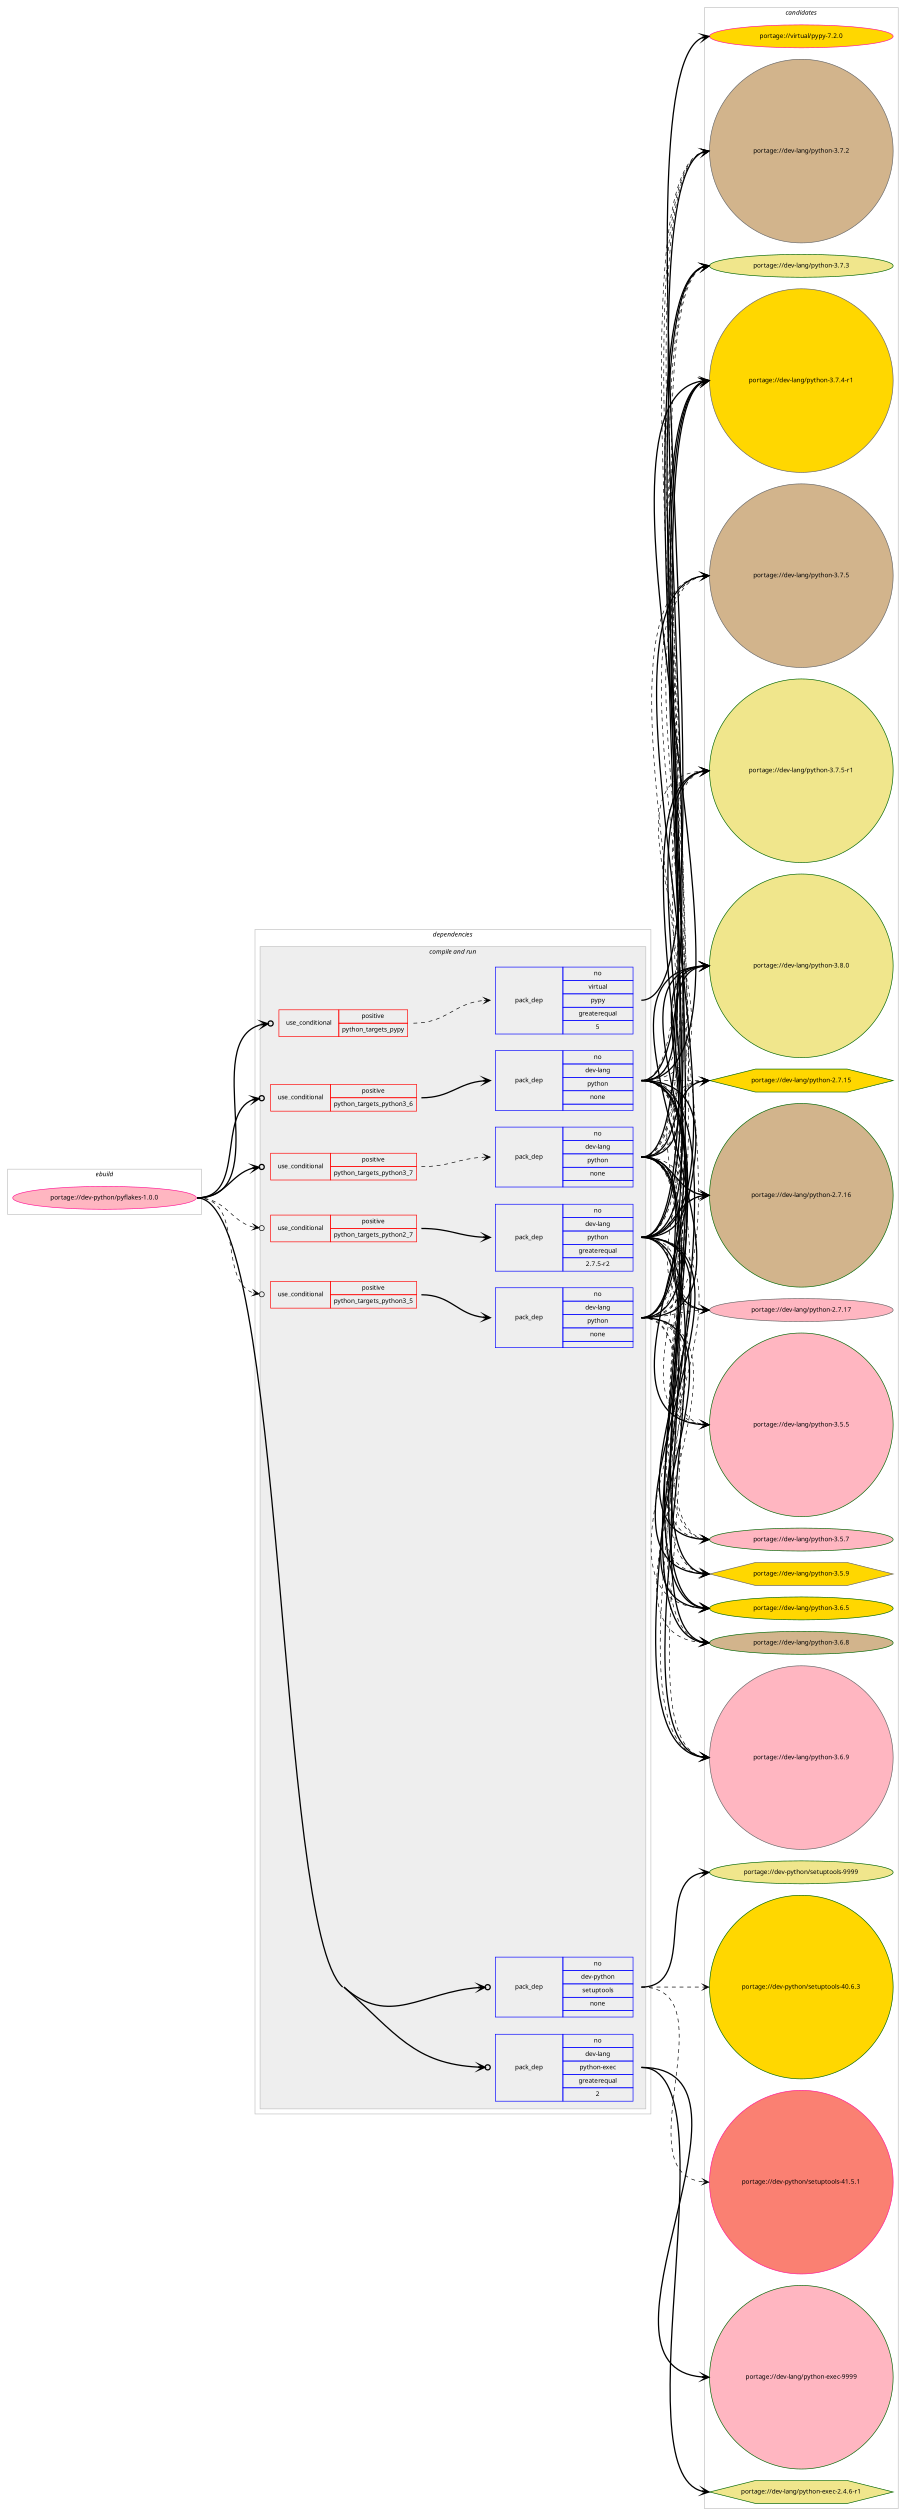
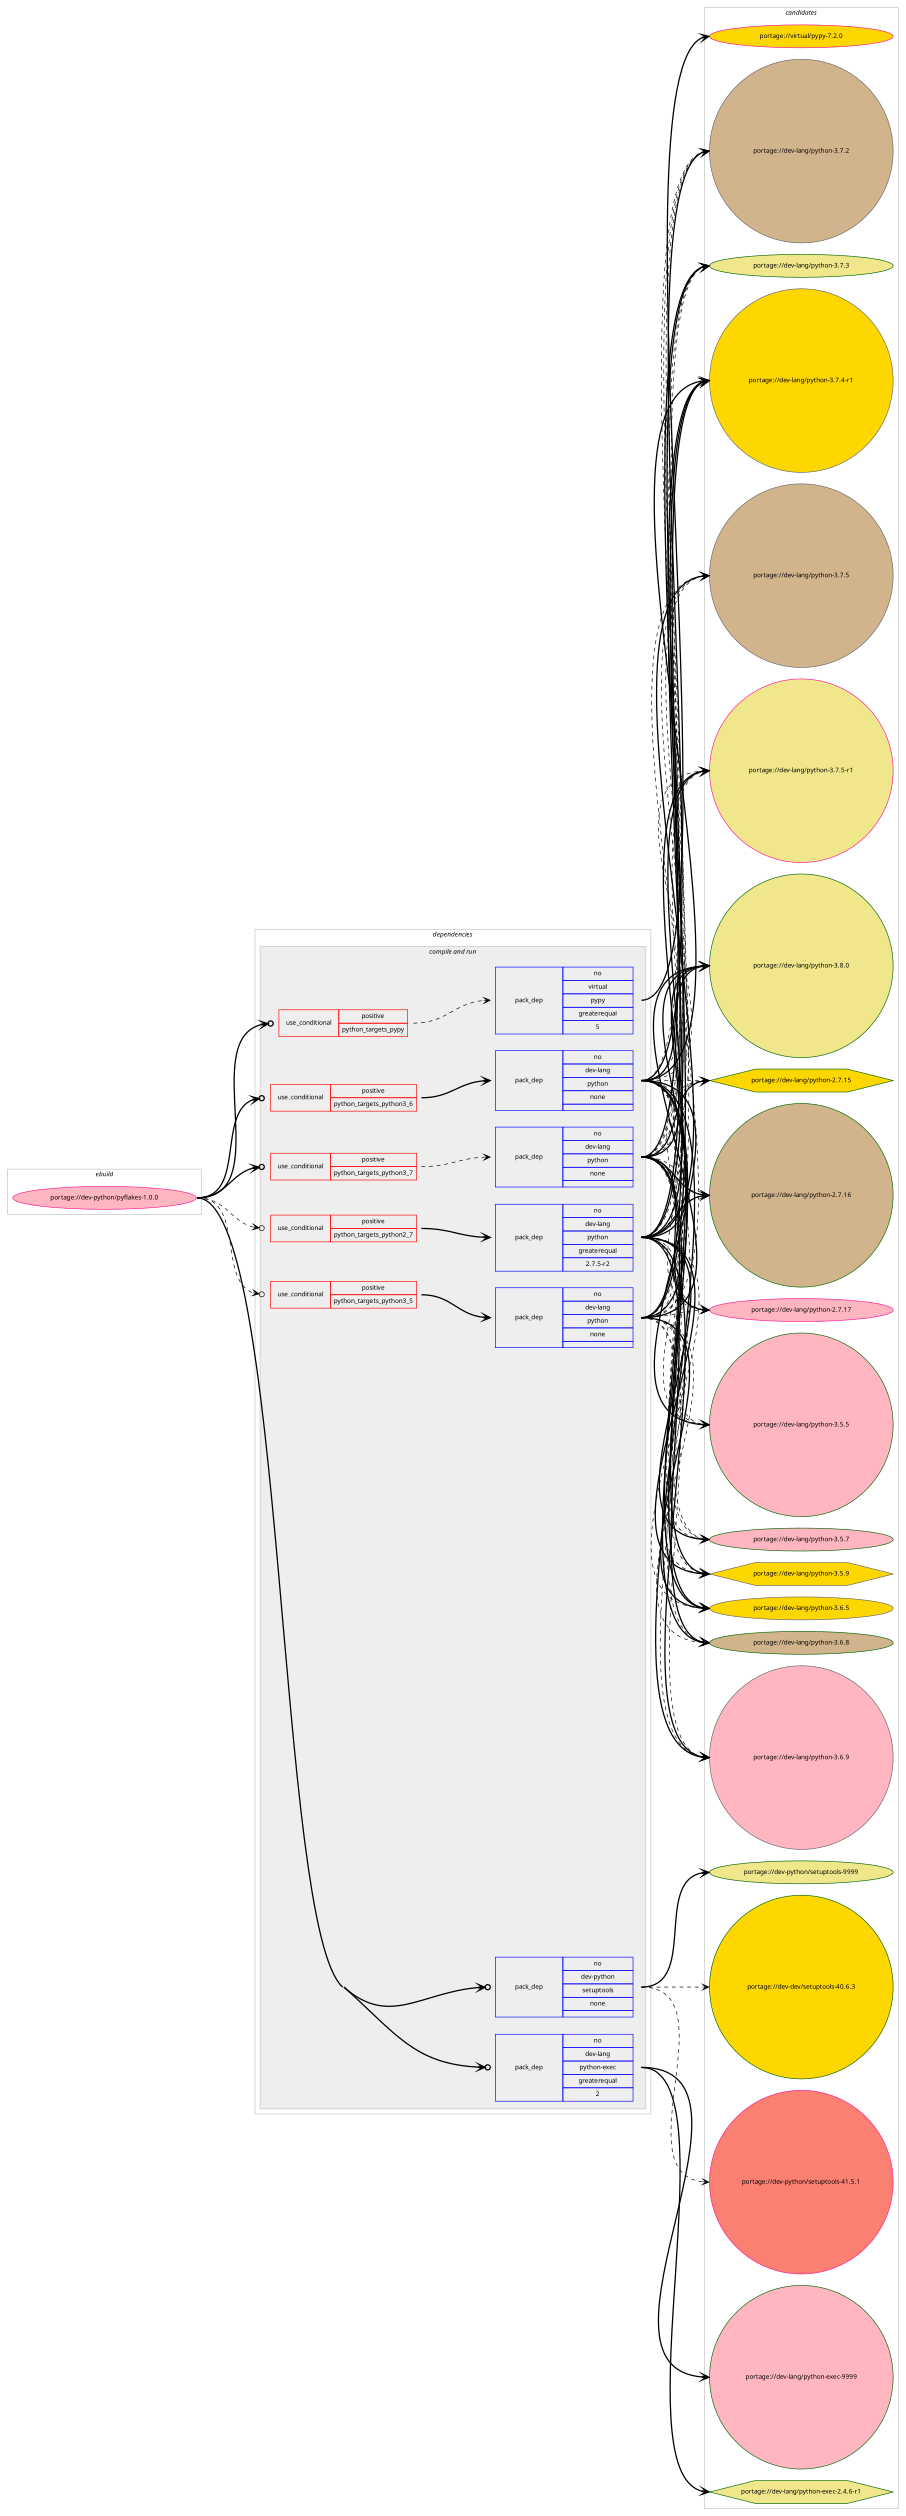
(801, 771) -> (801, 771)
(801, 1310) -> (801, 1310)
(801, 1608) -> (801, 1608)
(801, 1987) -> (801, 1987)
